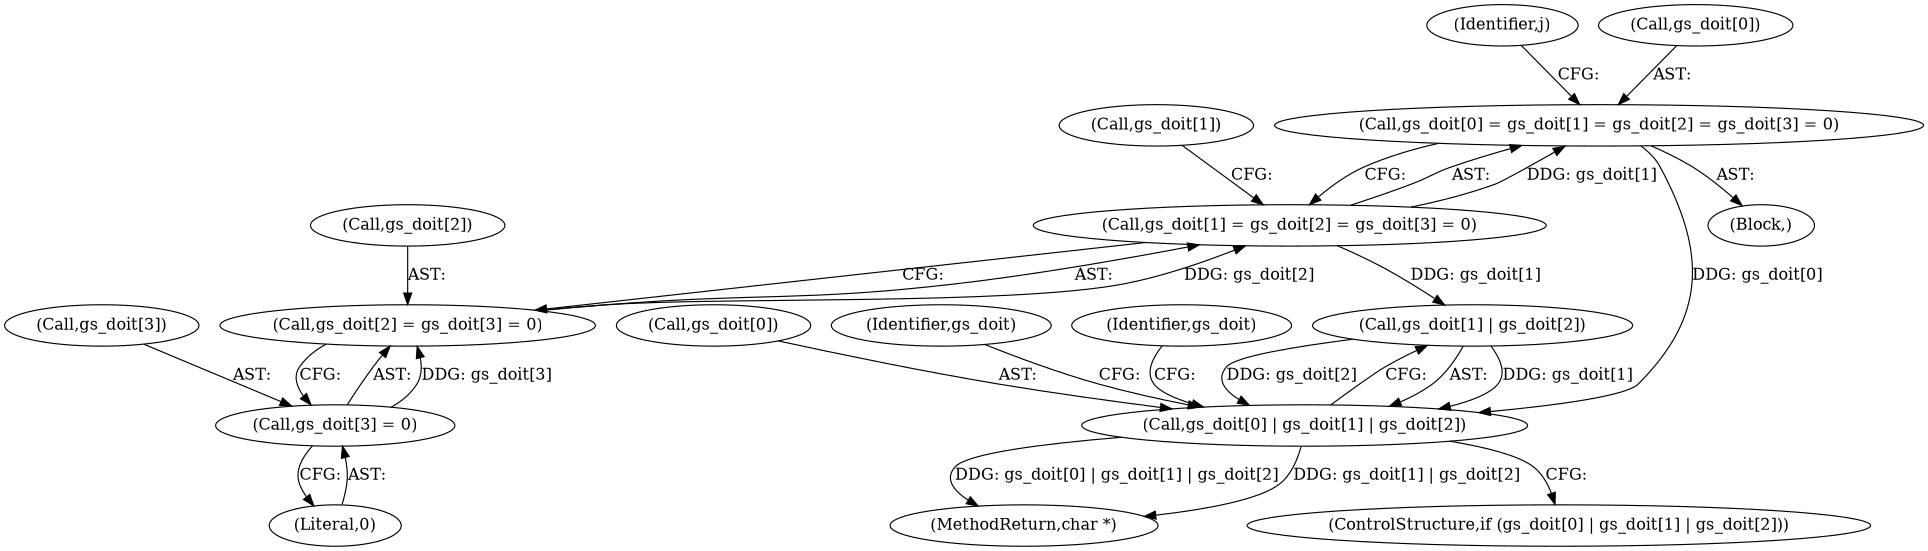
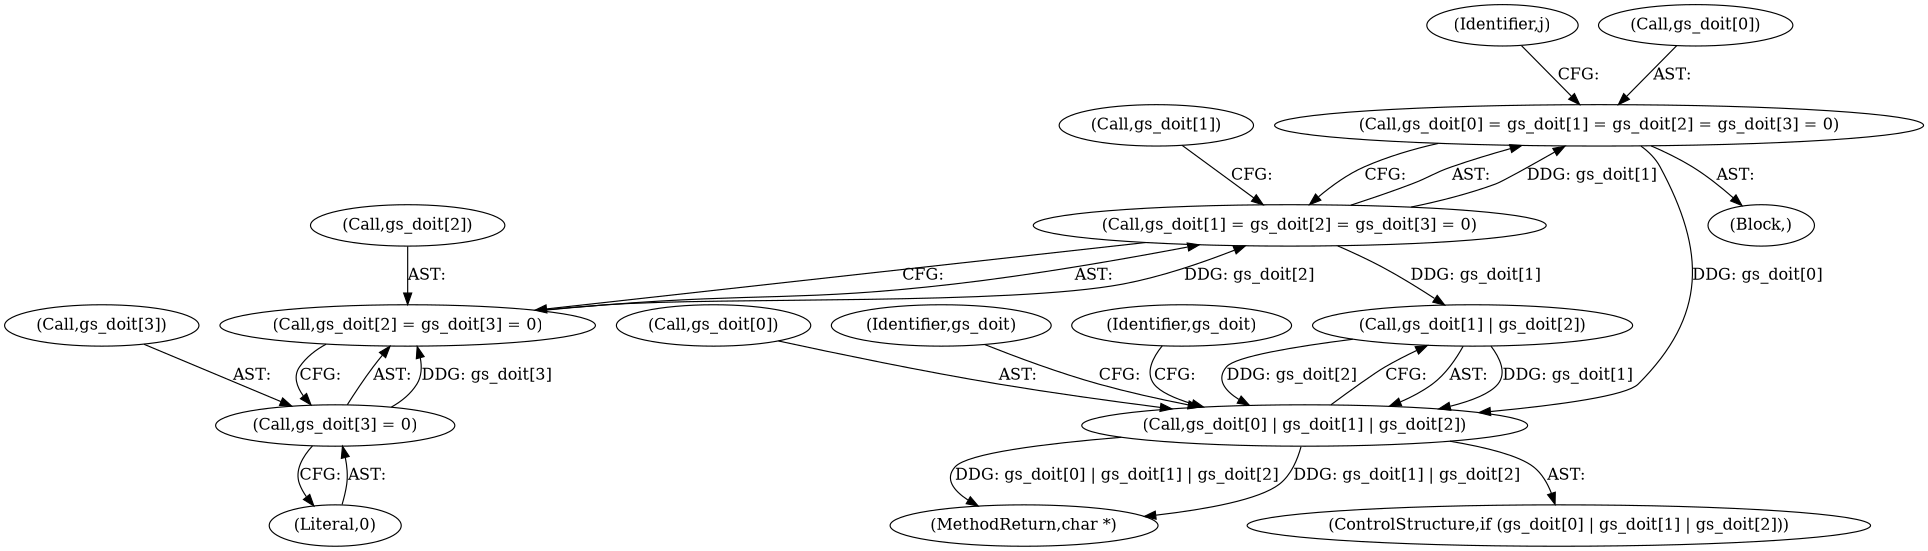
(1569, 476) -> (1569, 476)
